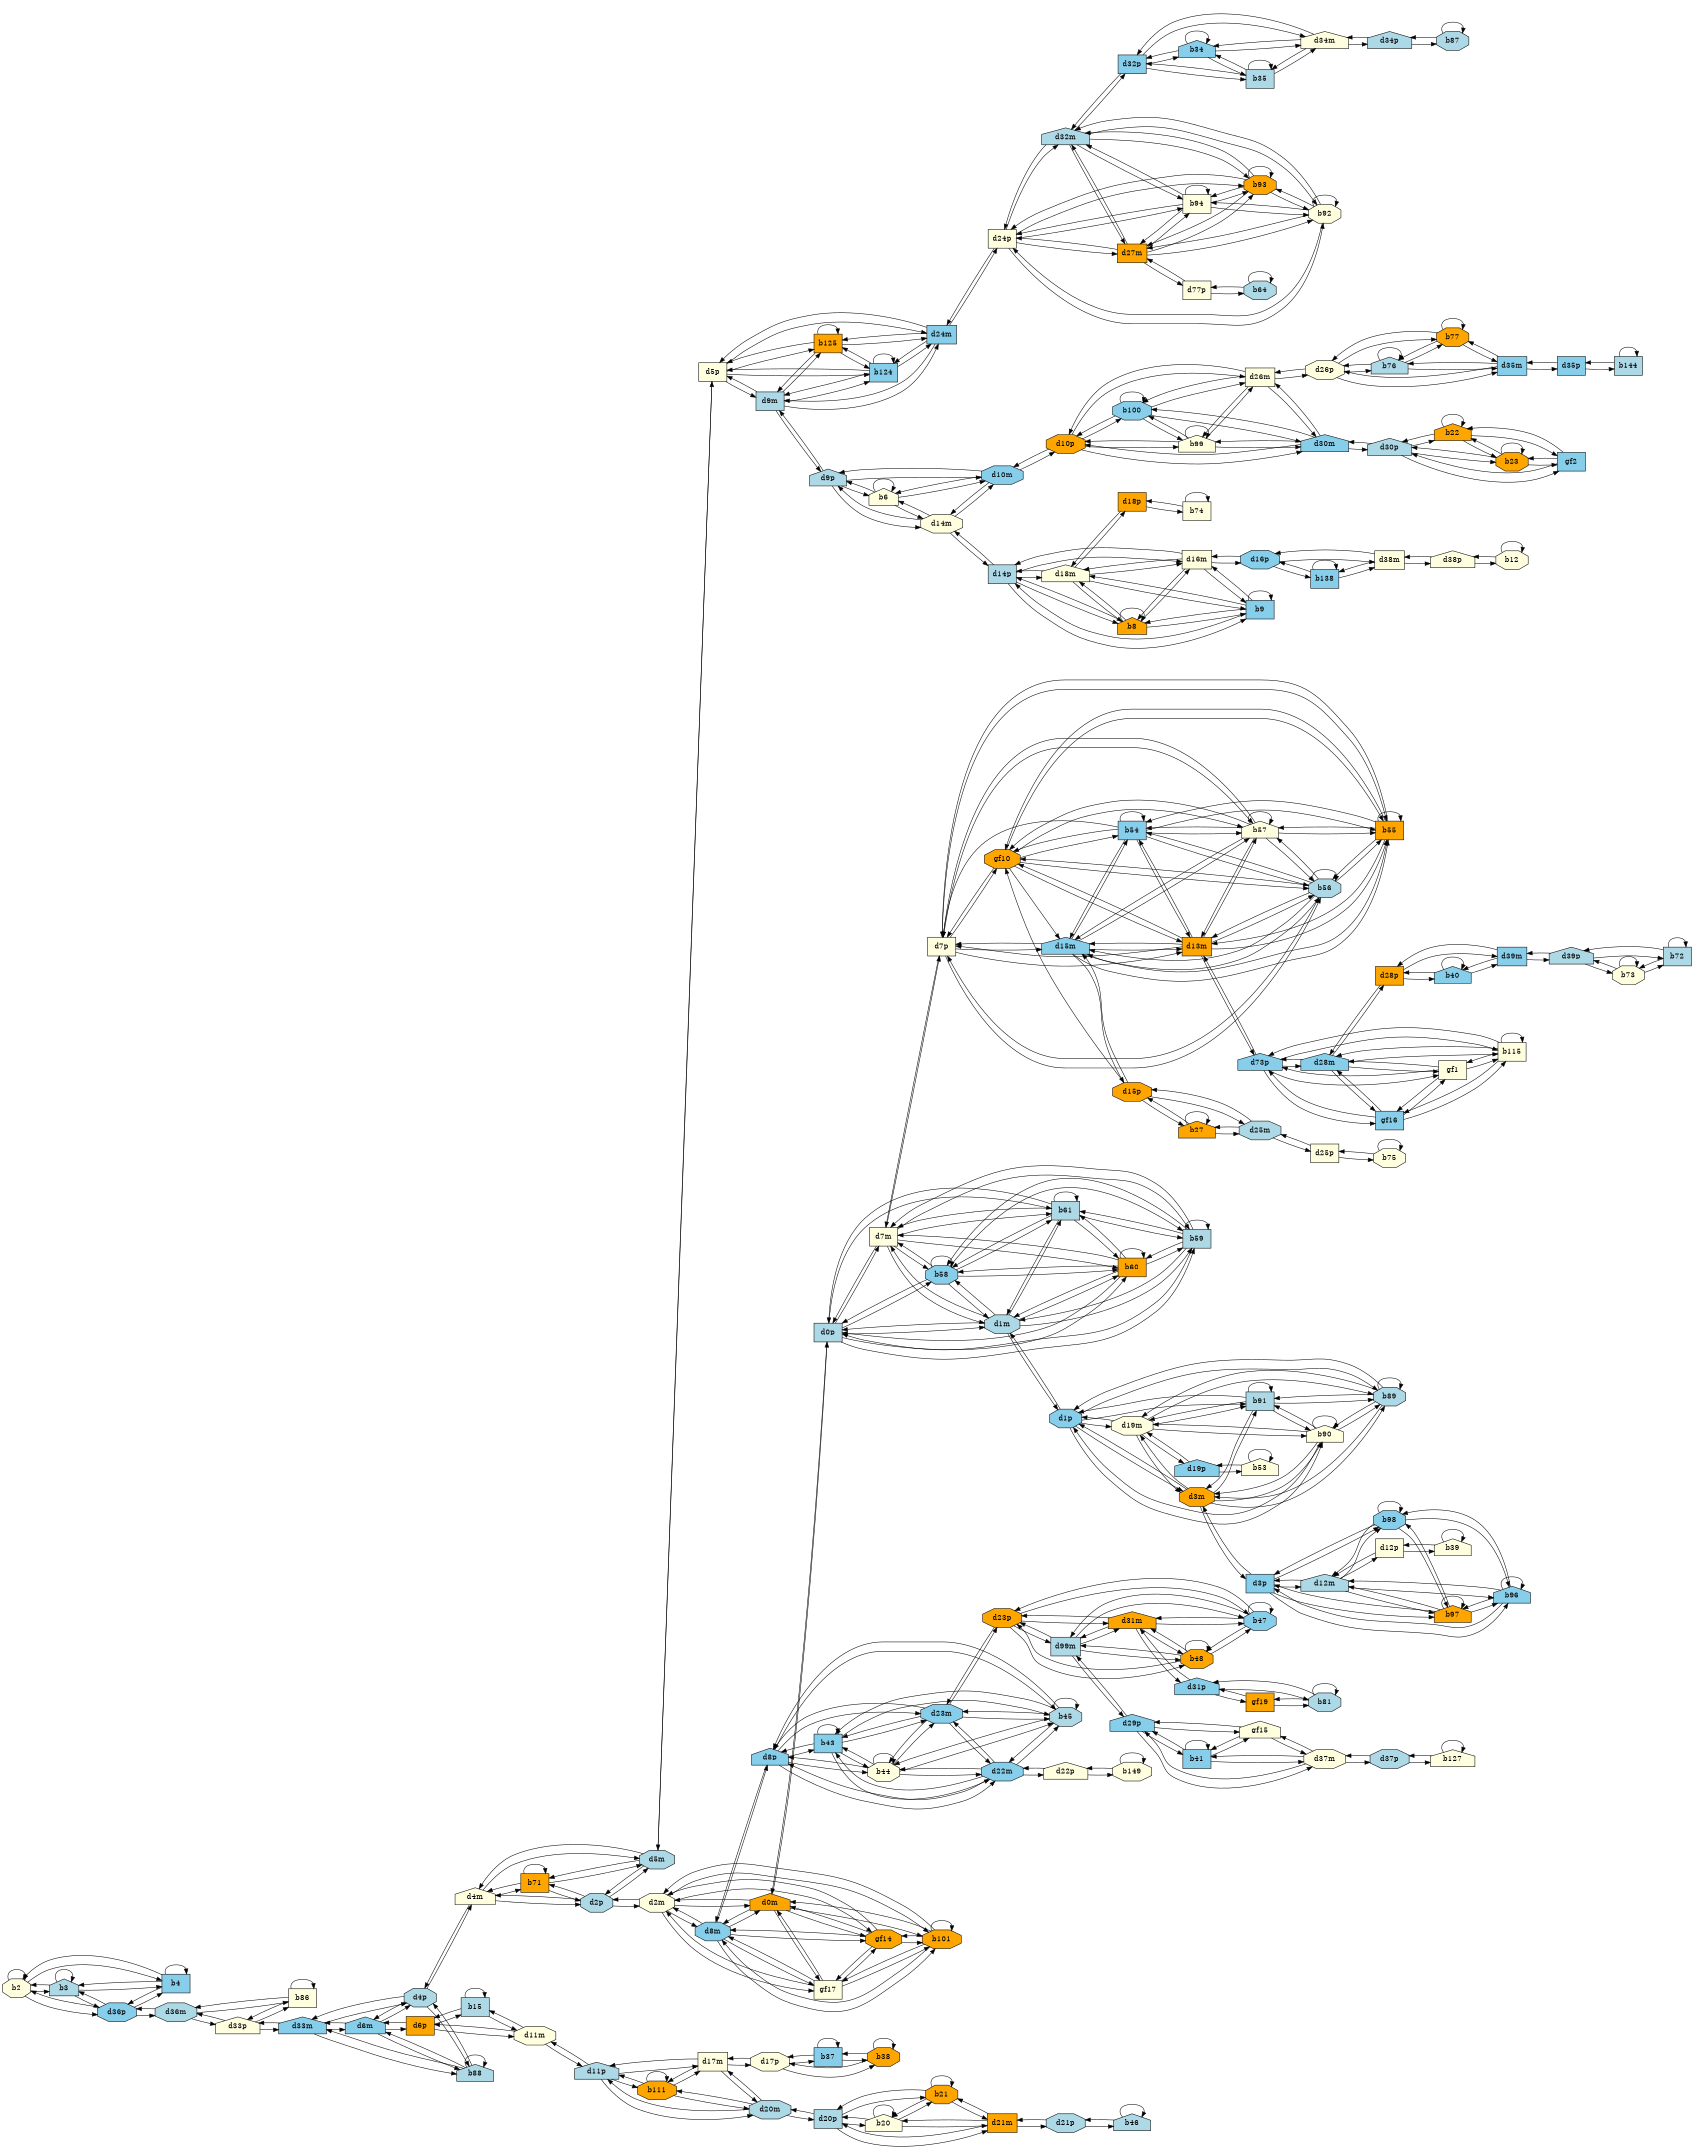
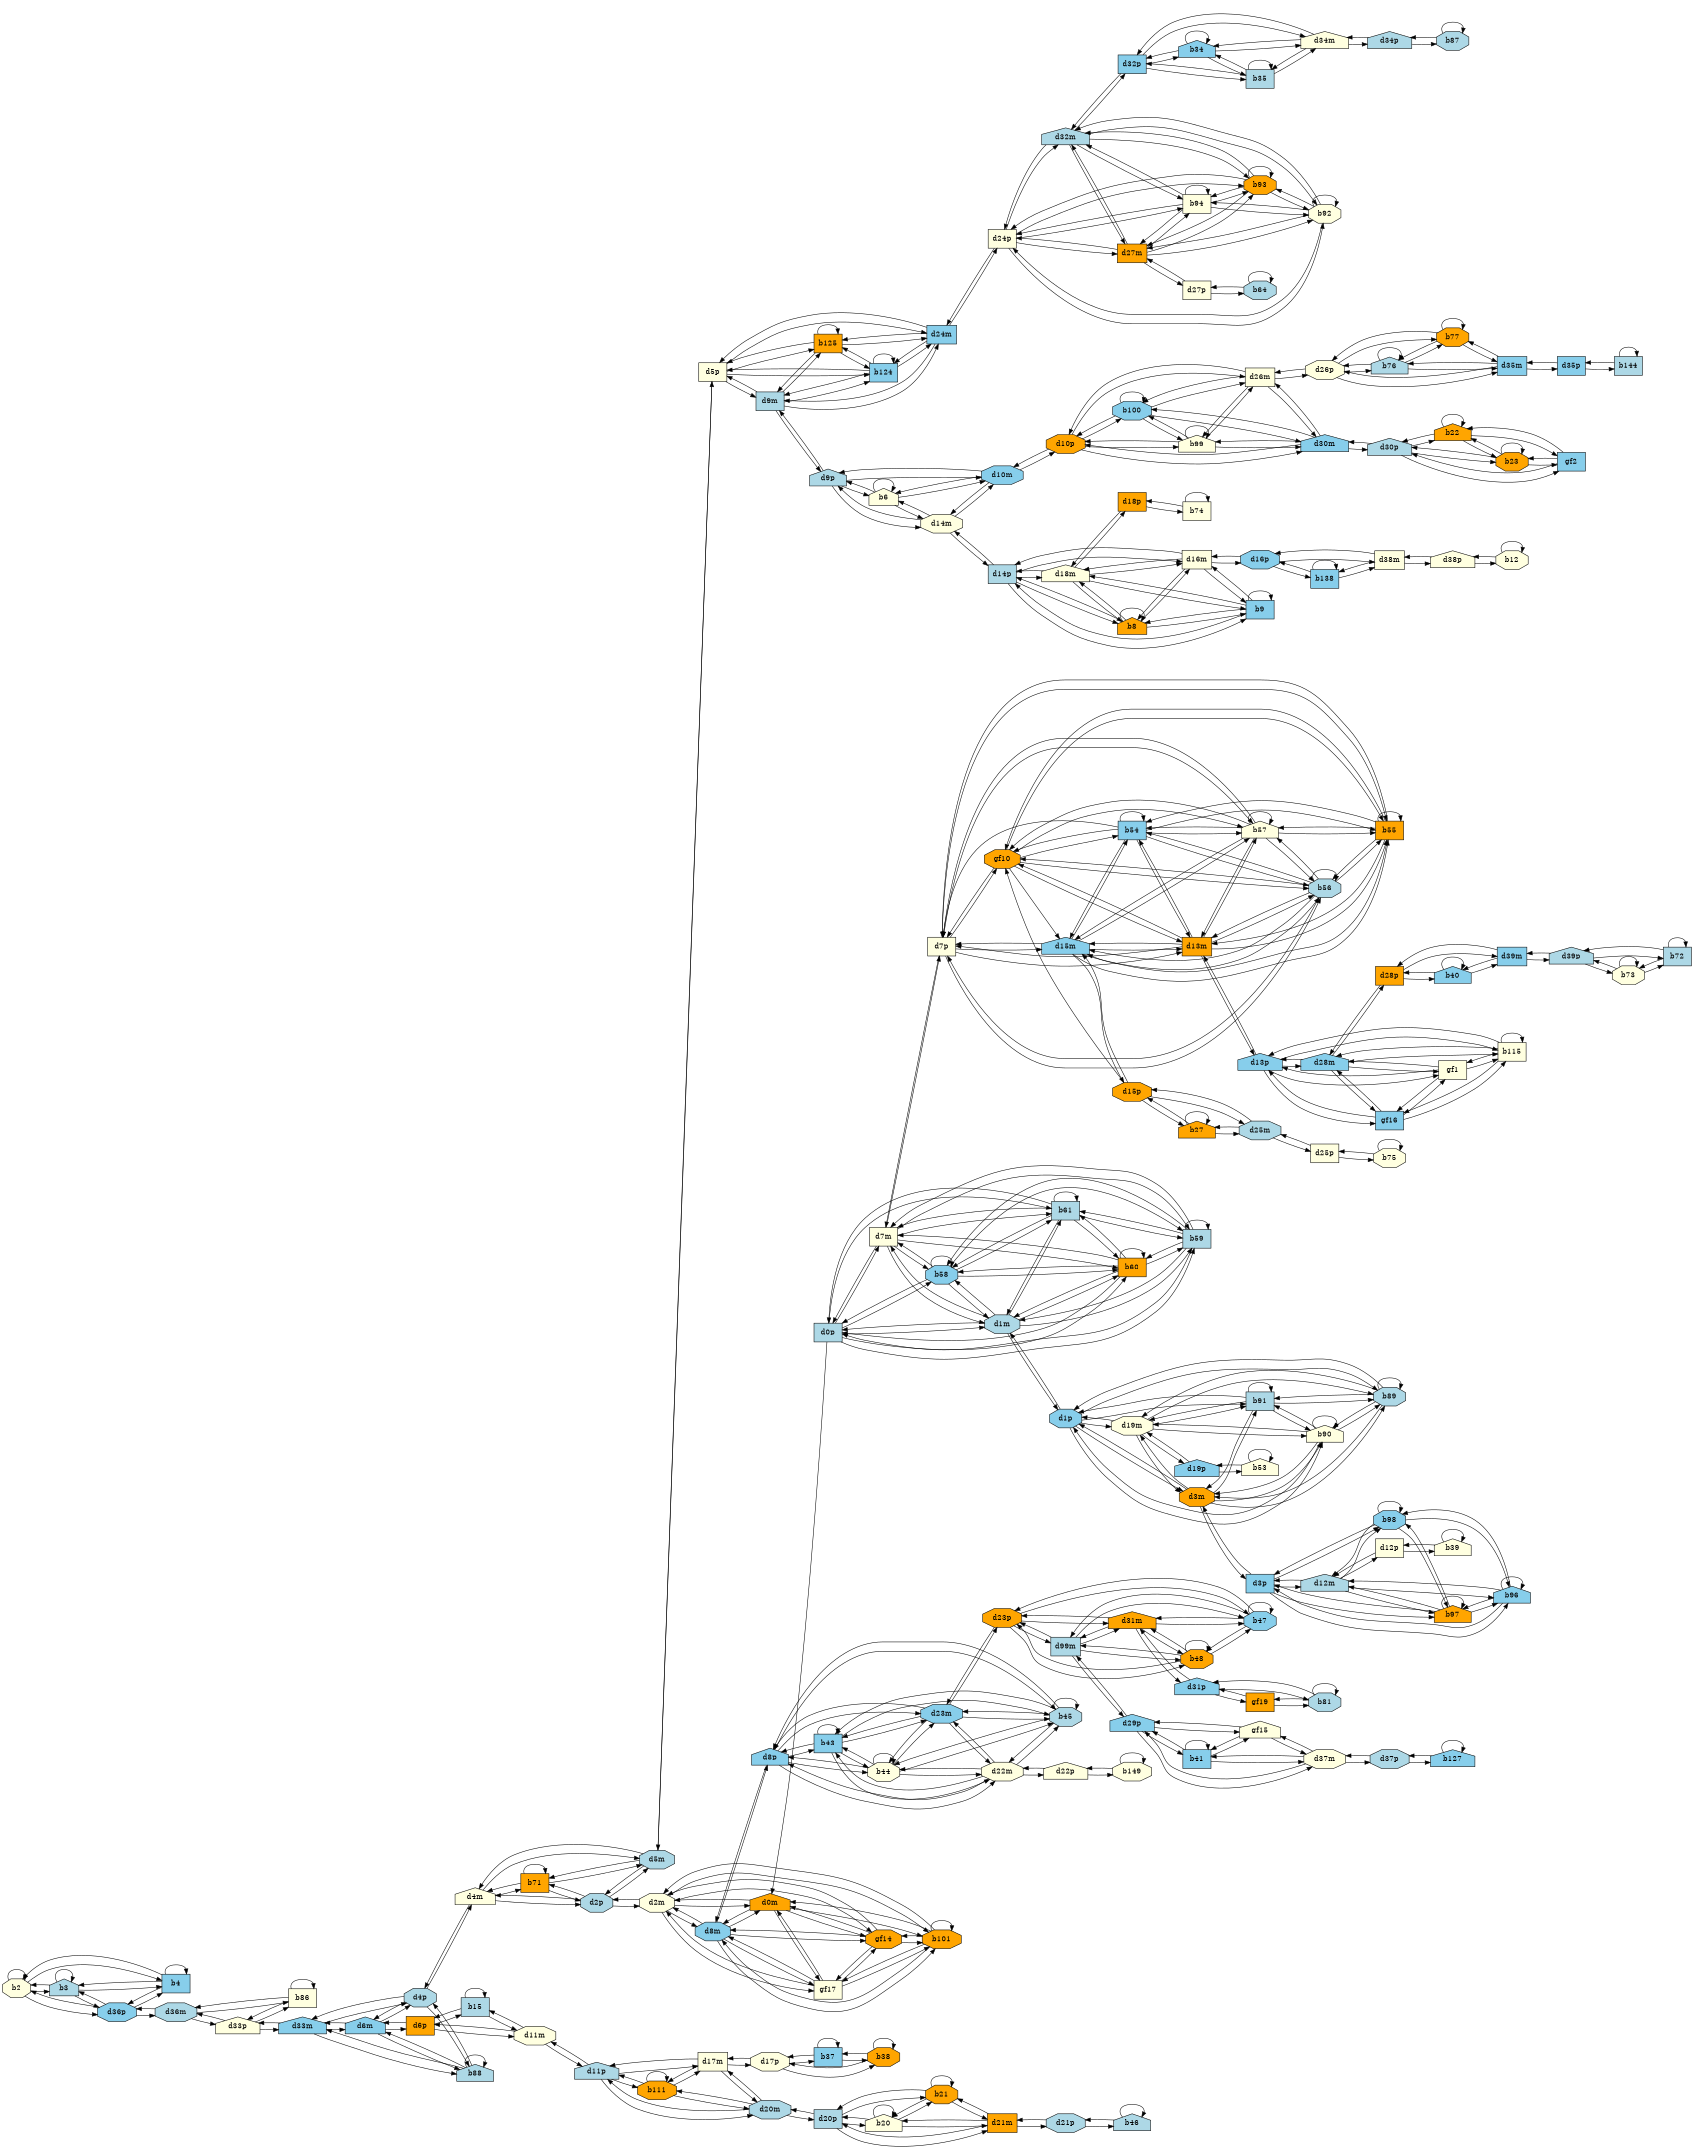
(1197, 290) -> (1197, 290)
(1260, 1063) -> (1260, 1063)
(807, 1622) -> none
(1453, 1759) -> (1453, 1759)
(1002, 1772) -> (1002, 1772)
